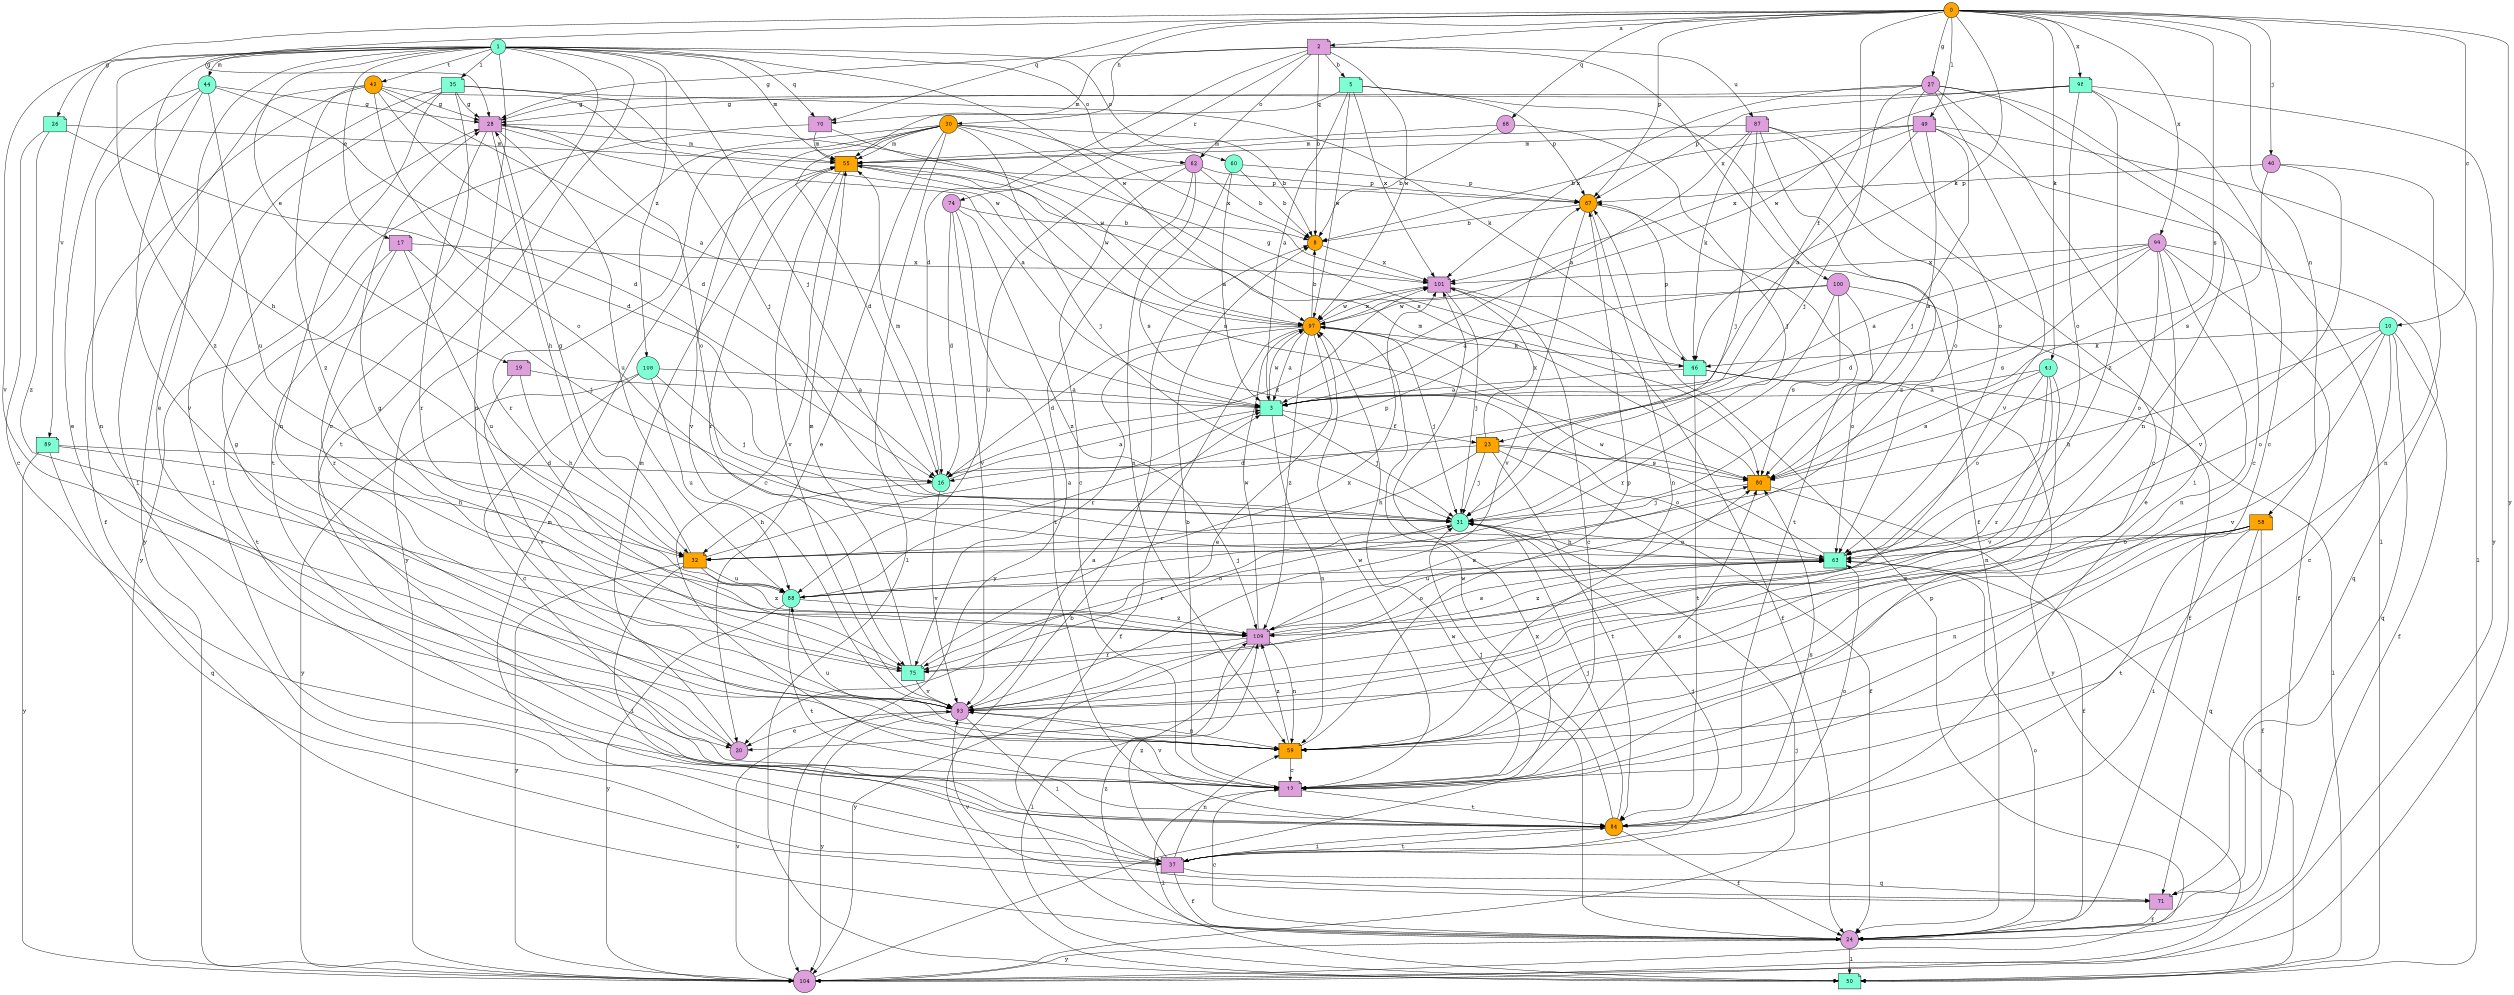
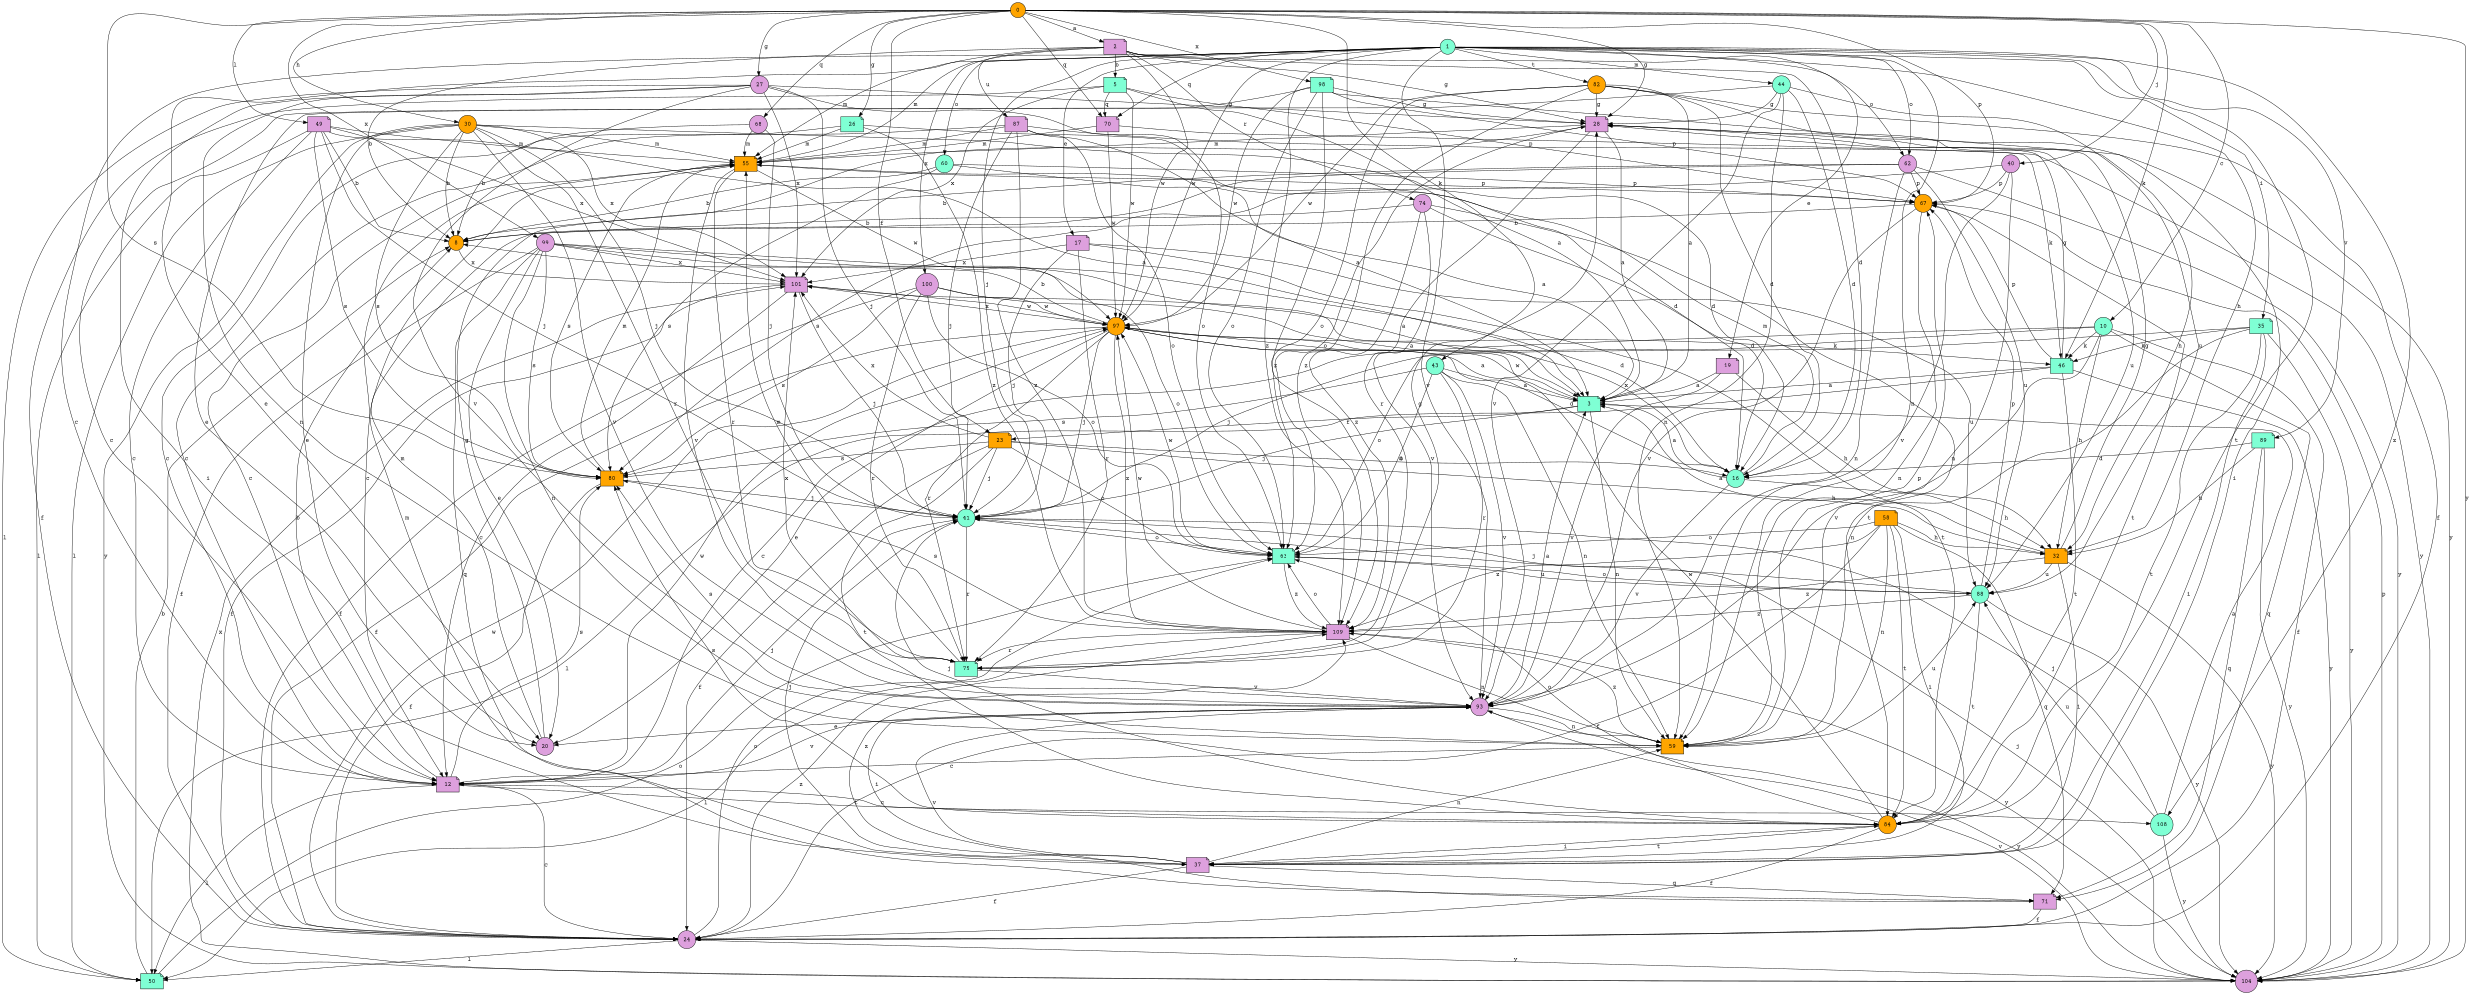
(373, 85) -> (1597, 85)
(464, 105) -> none
(2251, 148) -> none
(1460, 522) -> (966, 518)
(721, 756) -> (1302, 812)
